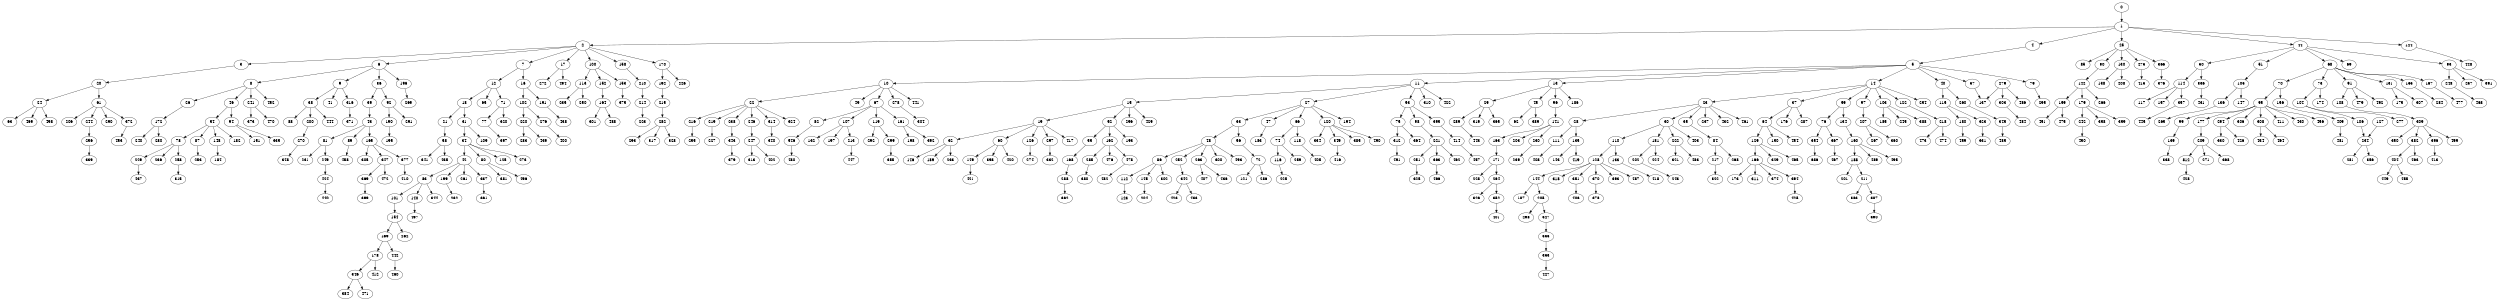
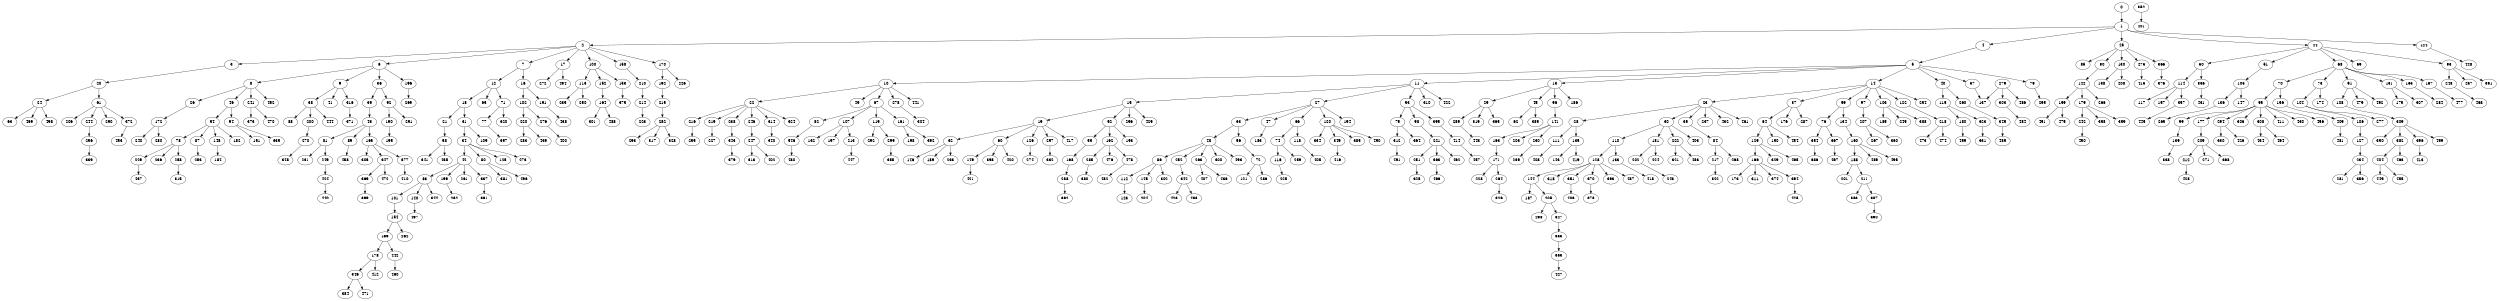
(2362, 130) -> (2360, 130)
(2186, 160) -> (2186, 160)
(1496, 188) -> none
